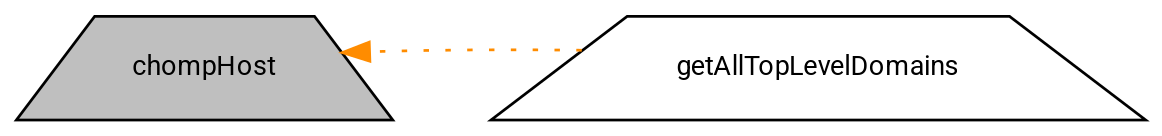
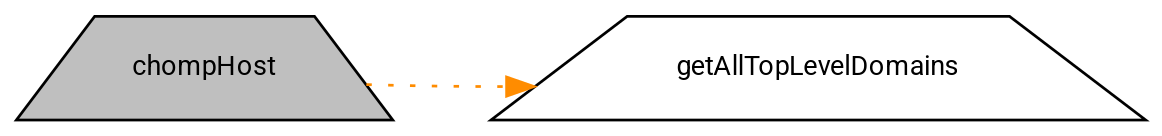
(476, 50) -> (436, 86)
